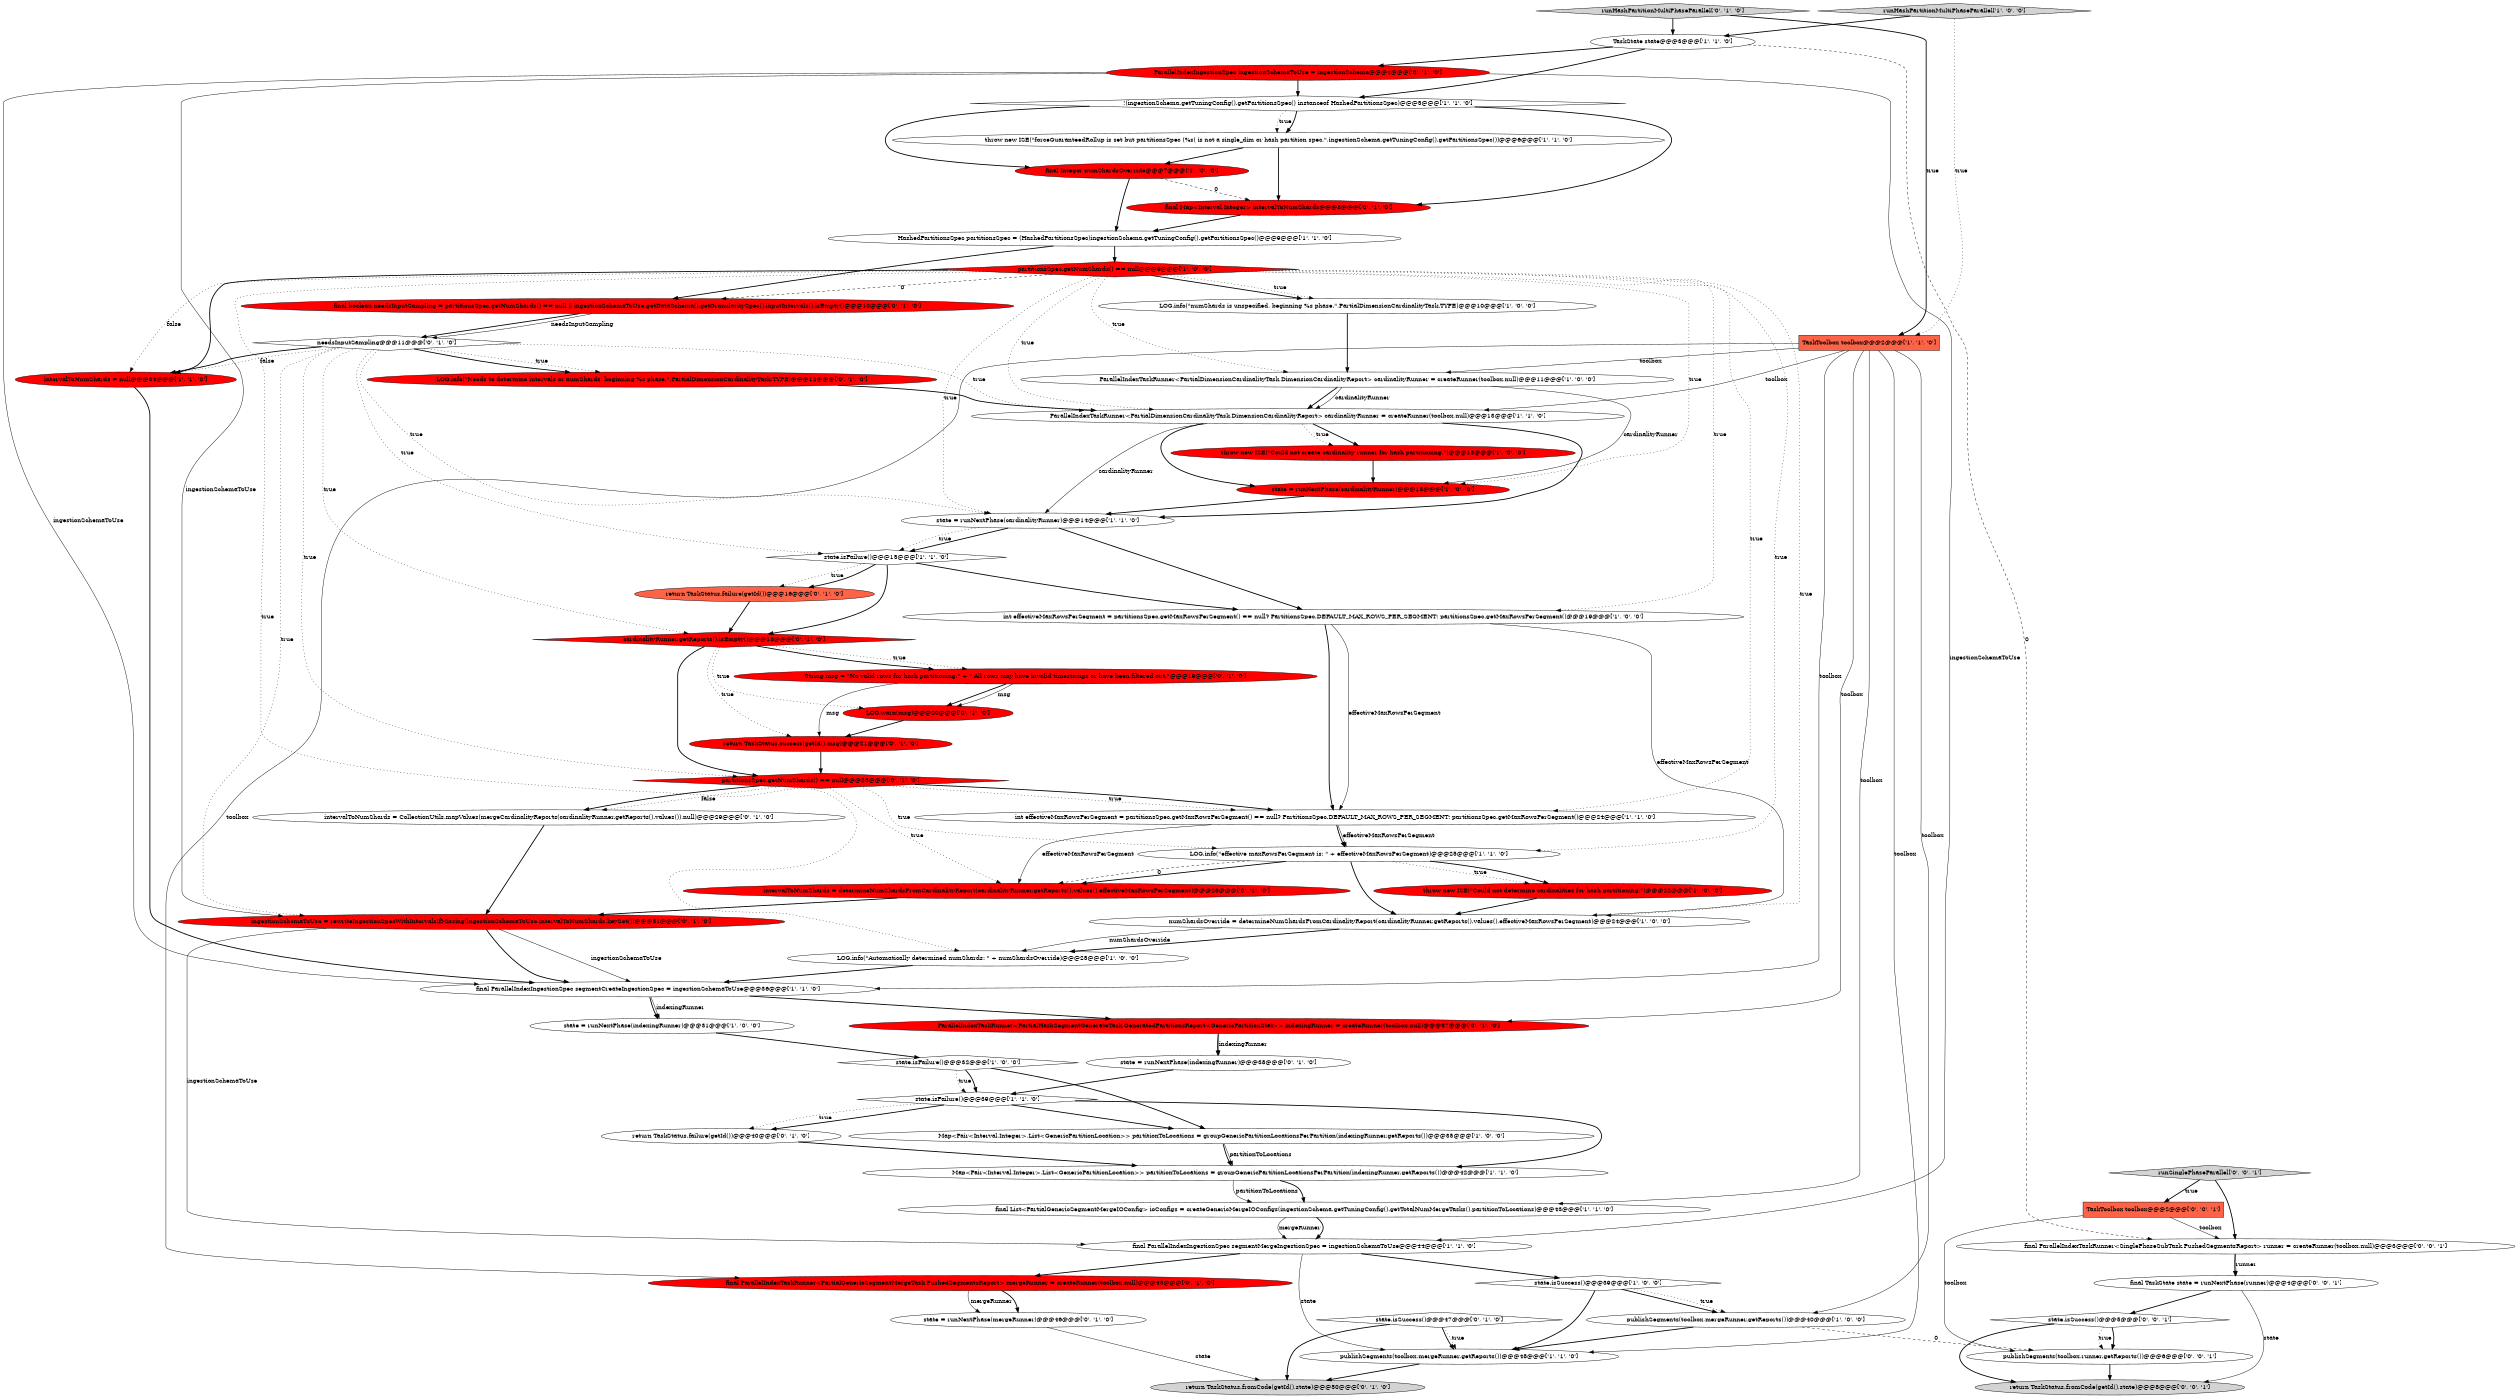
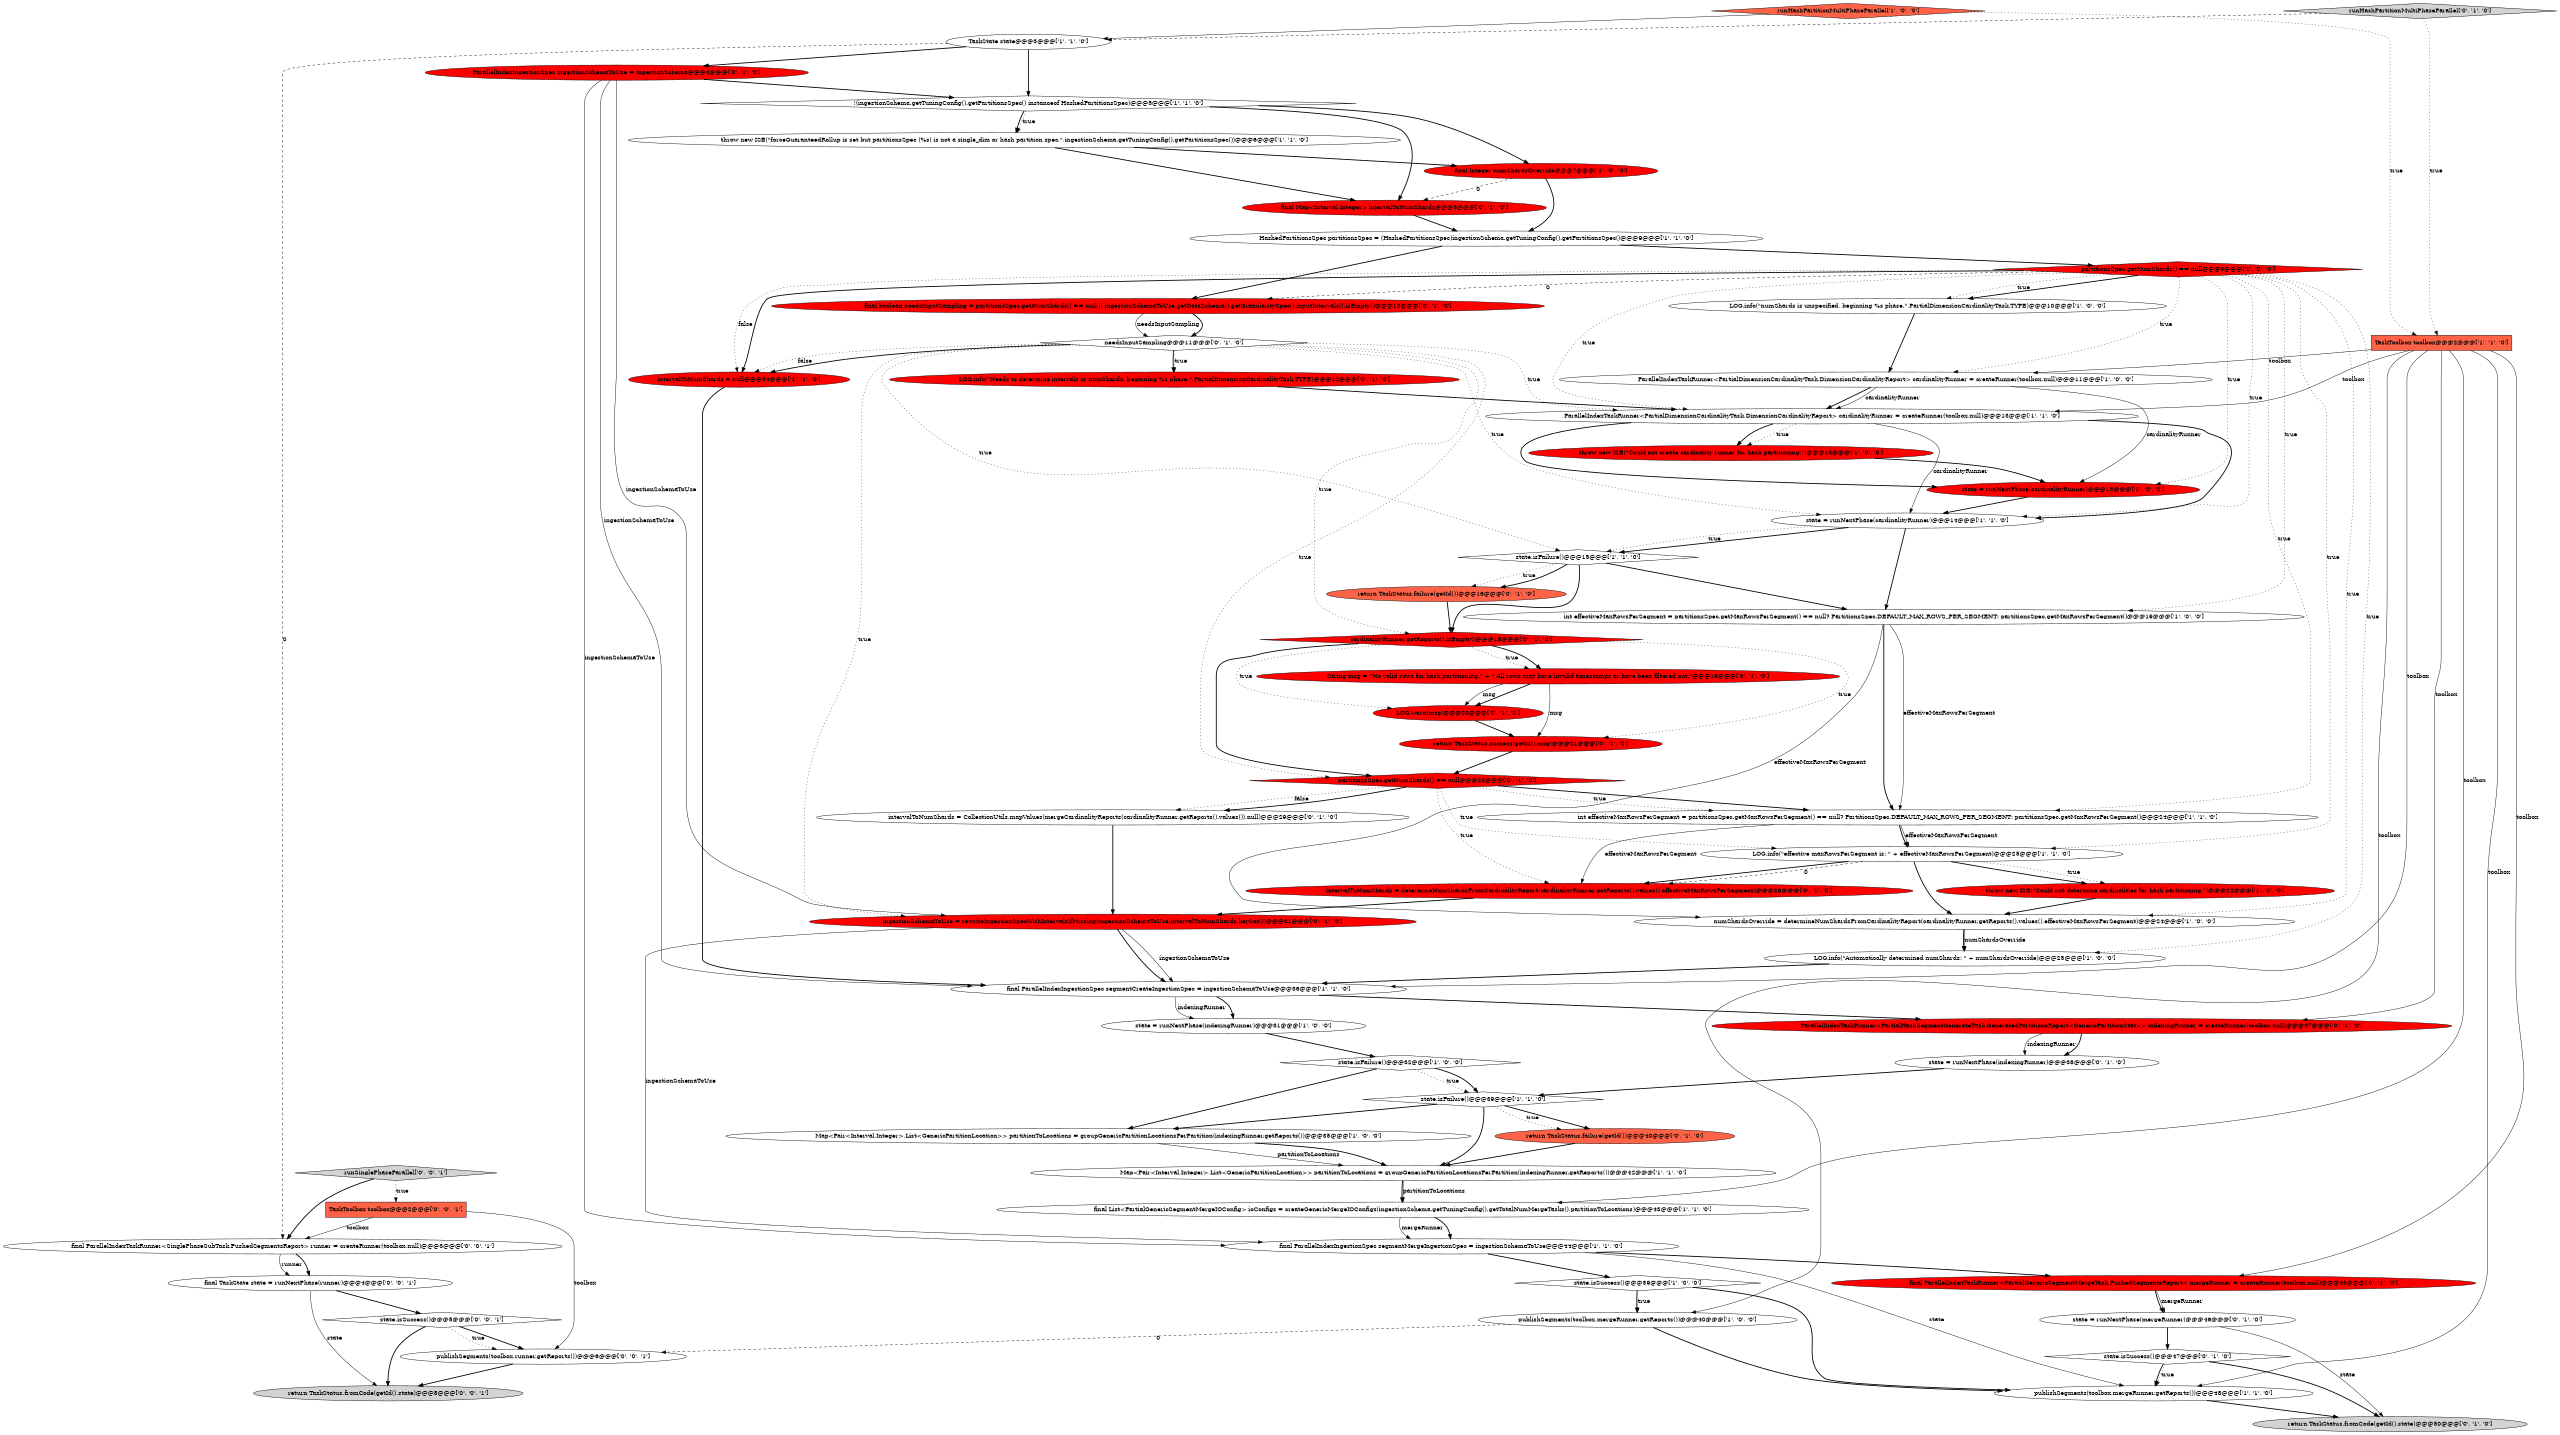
(1954, 11) -> (1848, 11)
(1673, 24) -> (1719, 26)
(1819, 26) -> (1439, 26)
(1926, 94) -> (2430, 175)
(721, 1136) -> (1615, 1136)
(2184, 1190) -> (396, 1189)
none -> (2168, 1336)
